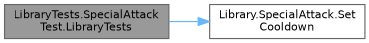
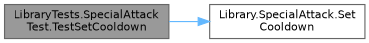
(87, 22) -> (87, 22)
